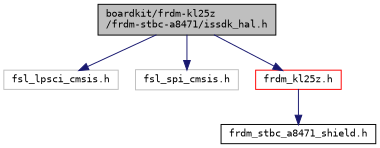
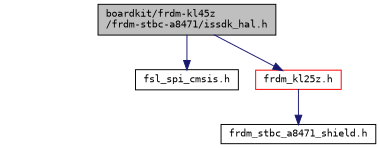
(187, 20) -> (187, 20)
(61, 80) -> none
(187, 80) -> (187, 80)
